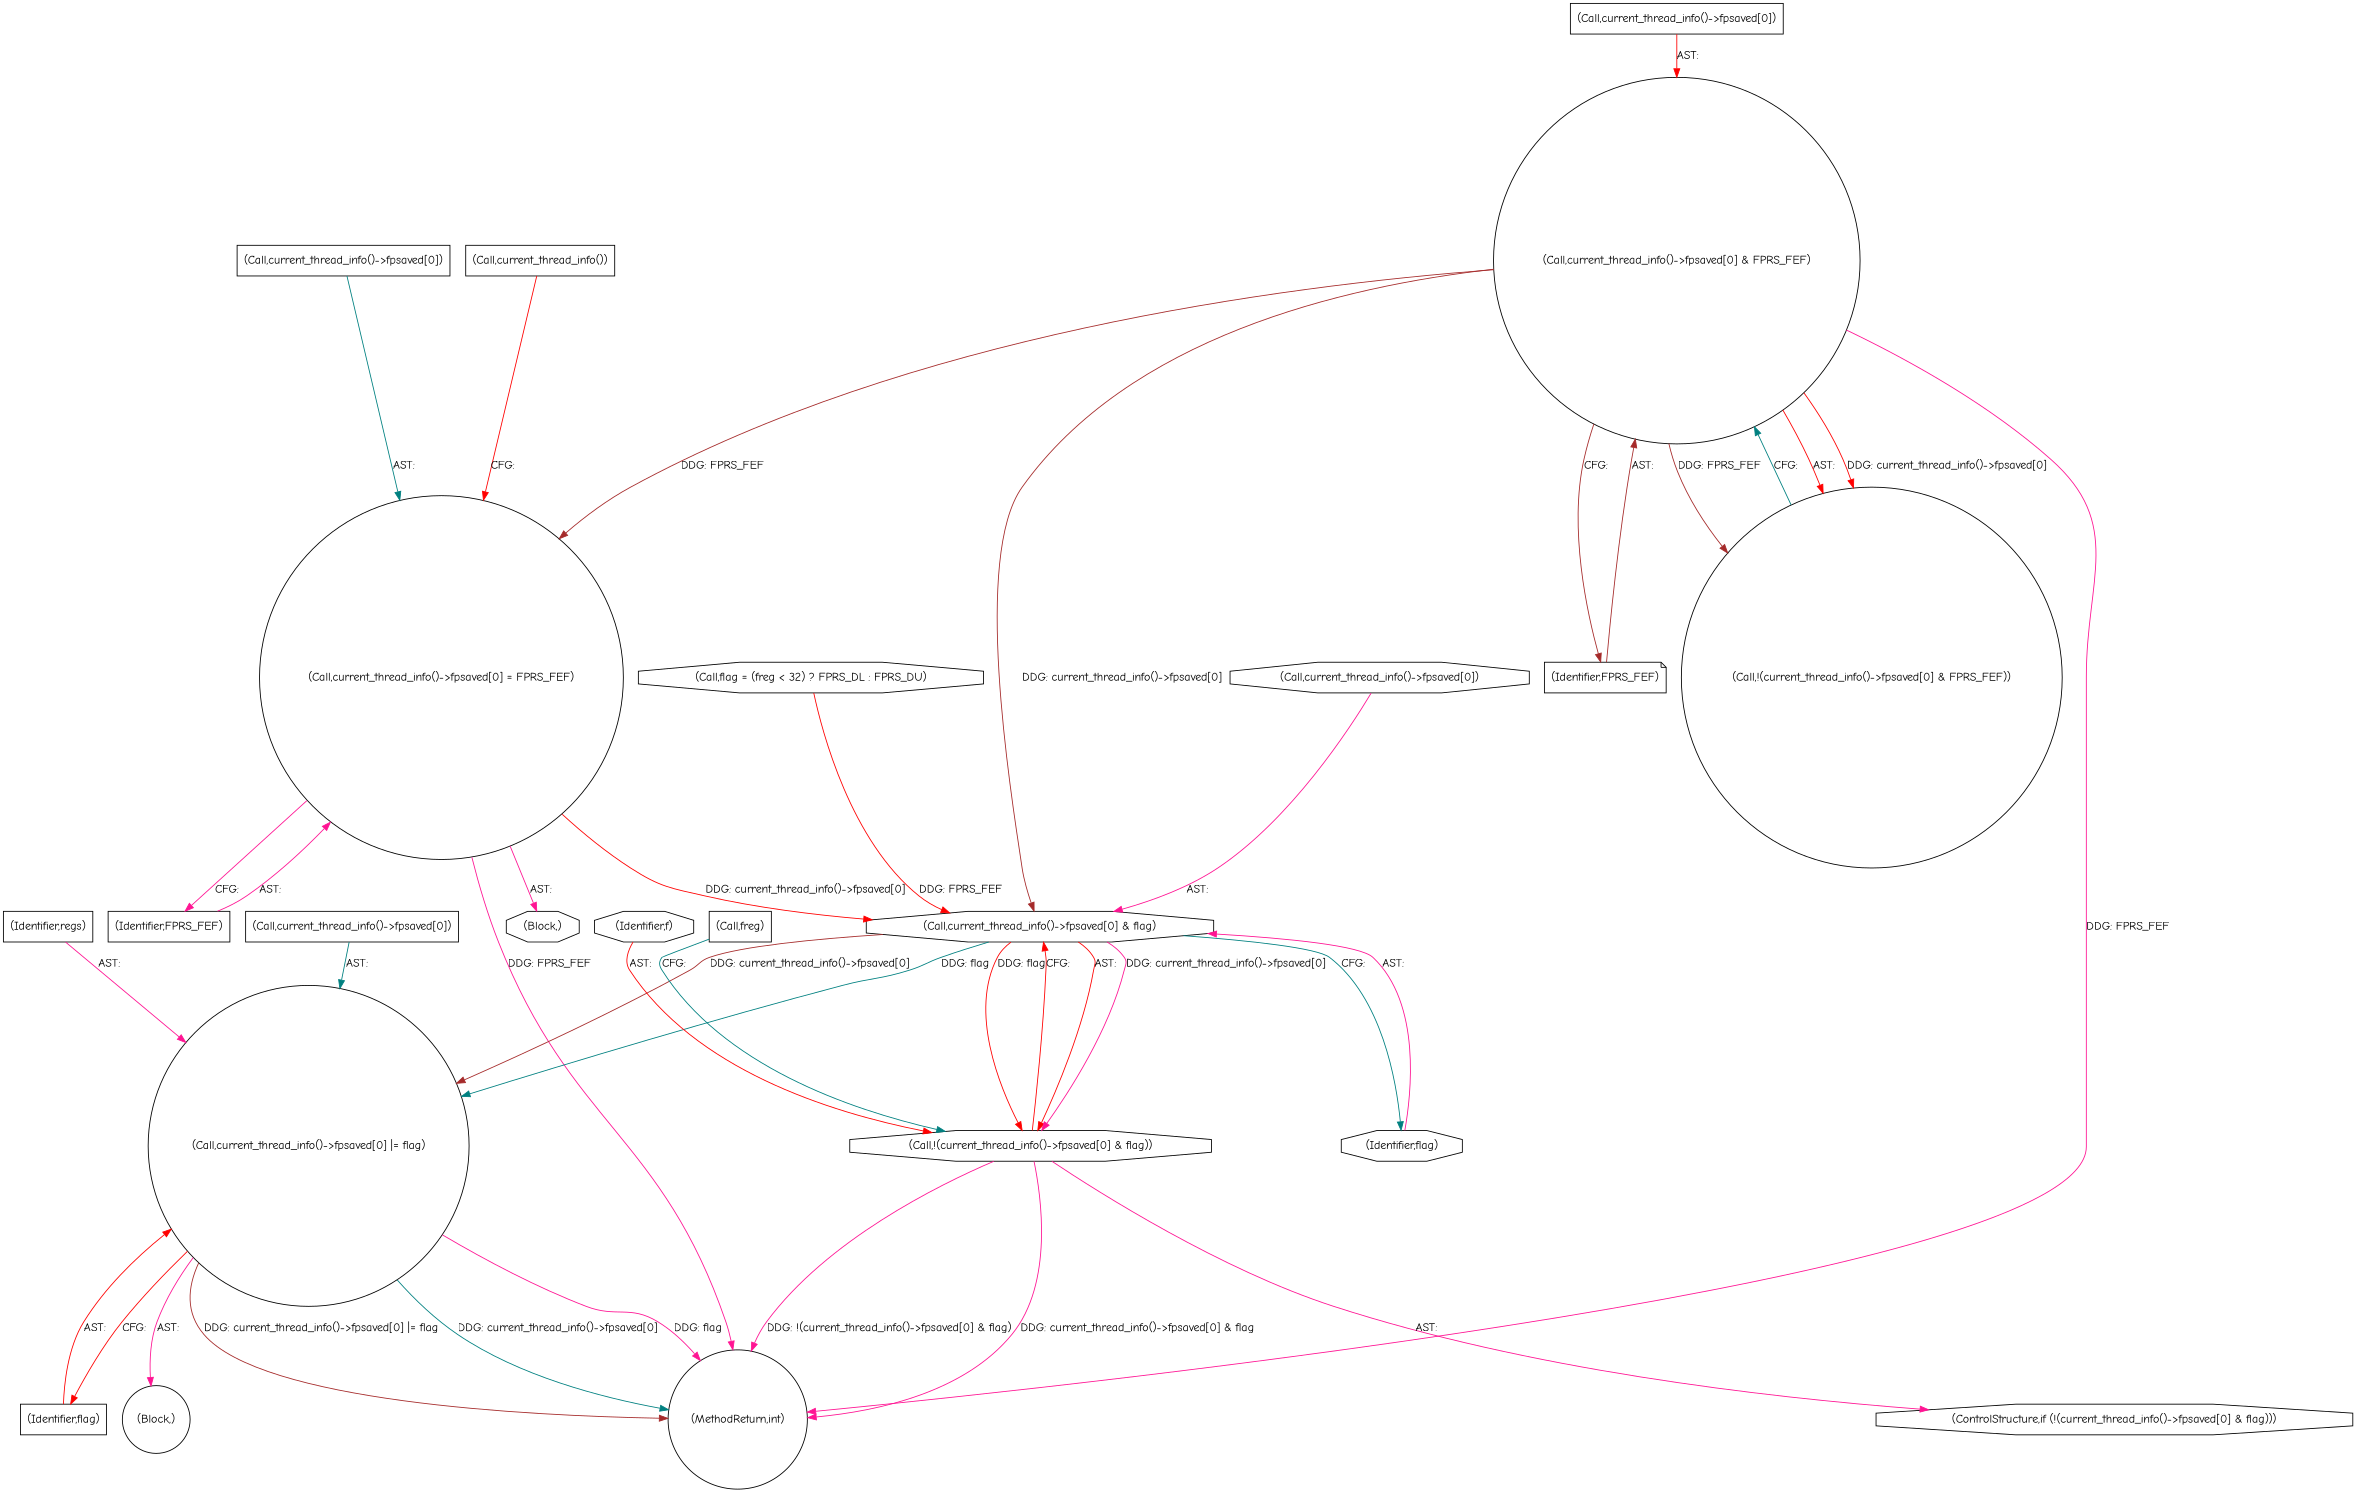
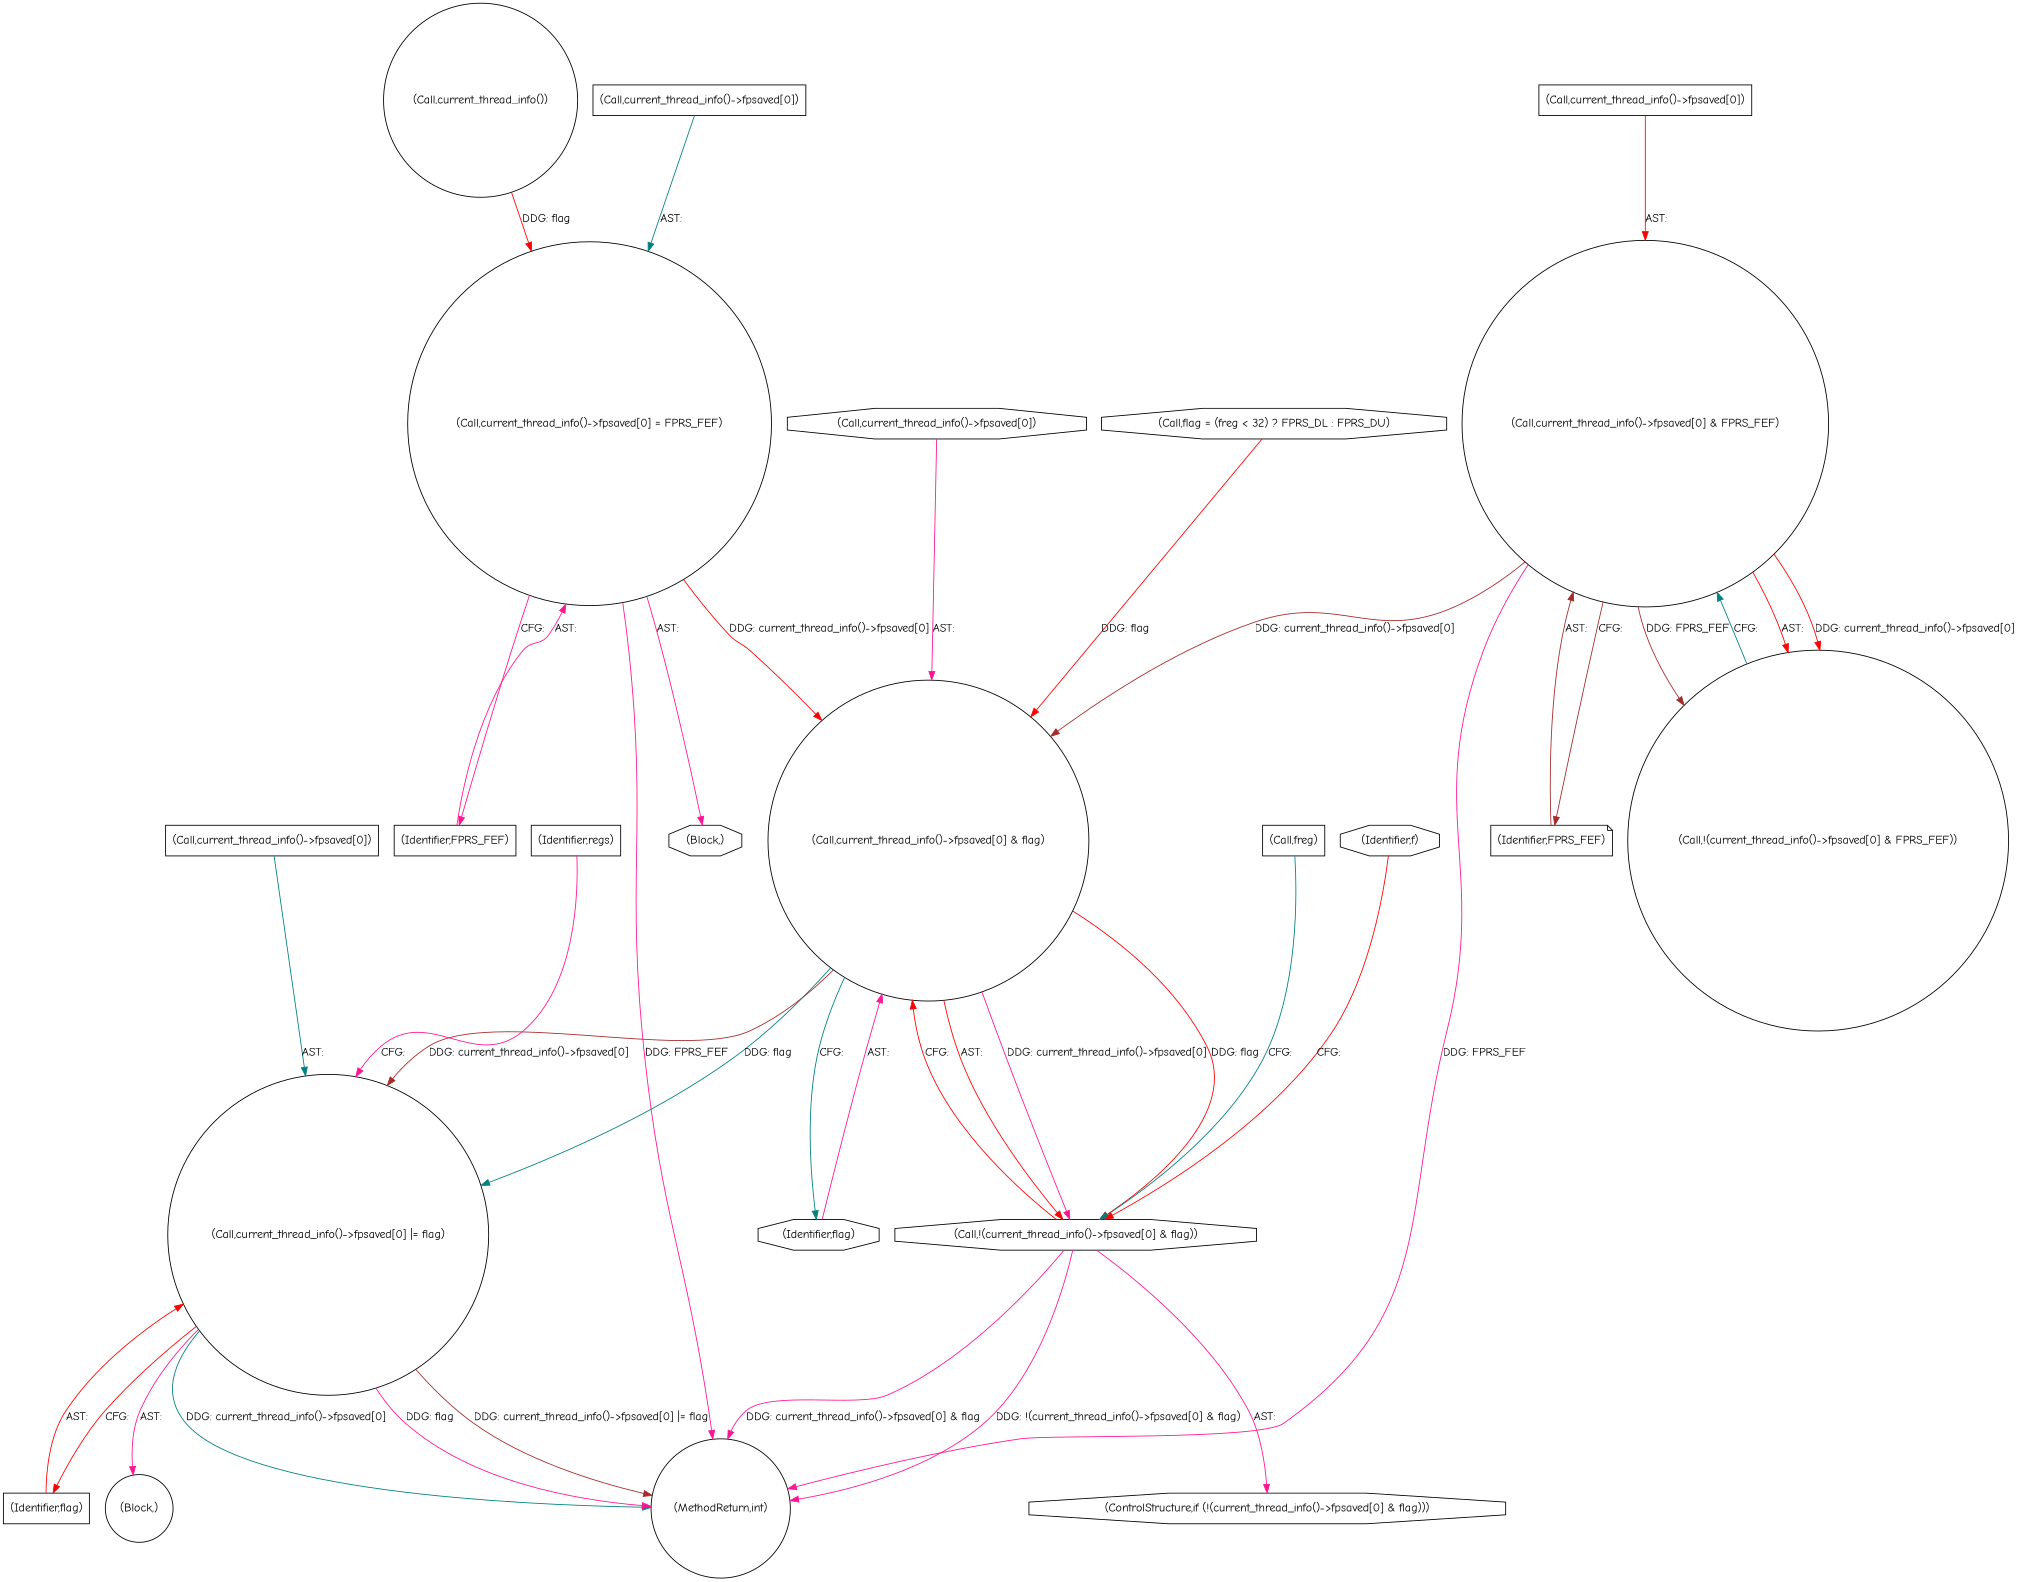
(540, 261) -> (481, 100)
(1012, 346) -> none
(505, 466) -> (547, 219)
(961, 890) -> (1126, 629)
(1040, 927) -> (928, 841)
(112, 964) -> (395, 1053)
(643, 964) -> (1331, 1053)
